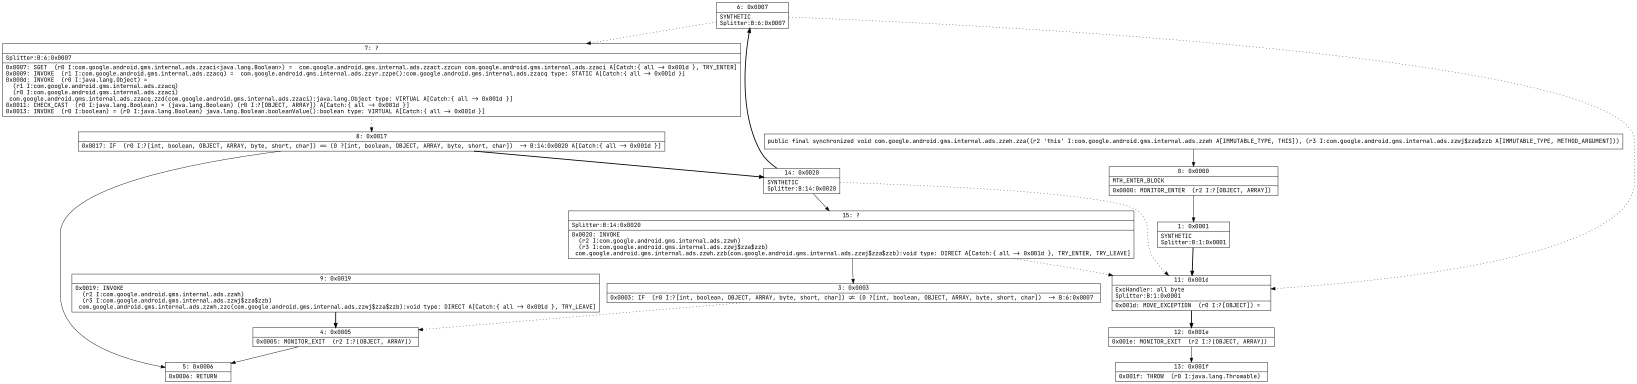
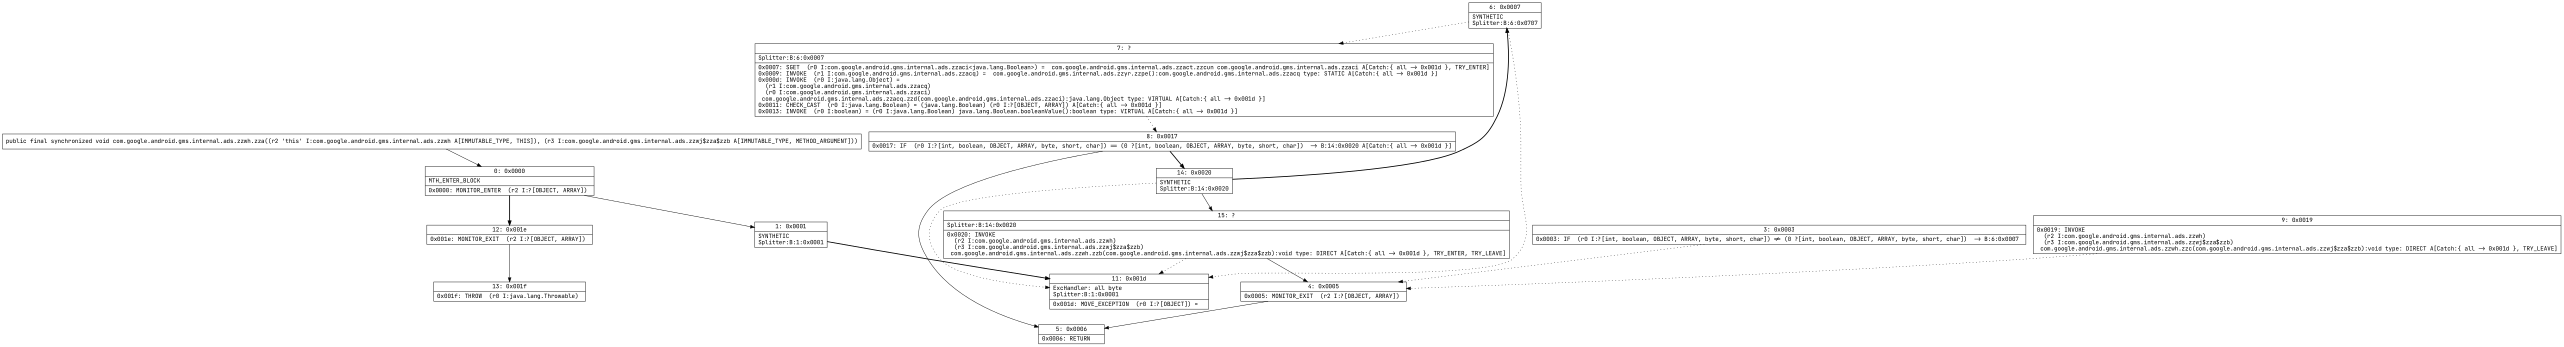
(752, 23) -> (1505, 23)
(853, 269) -> (1285, 269)
(1191, 317) -> (510, 208)
(336, 318) -> (1754, 274)
